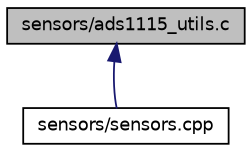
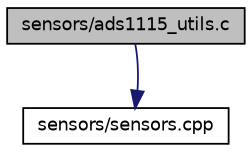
(114, 85) -> (138, 67)
